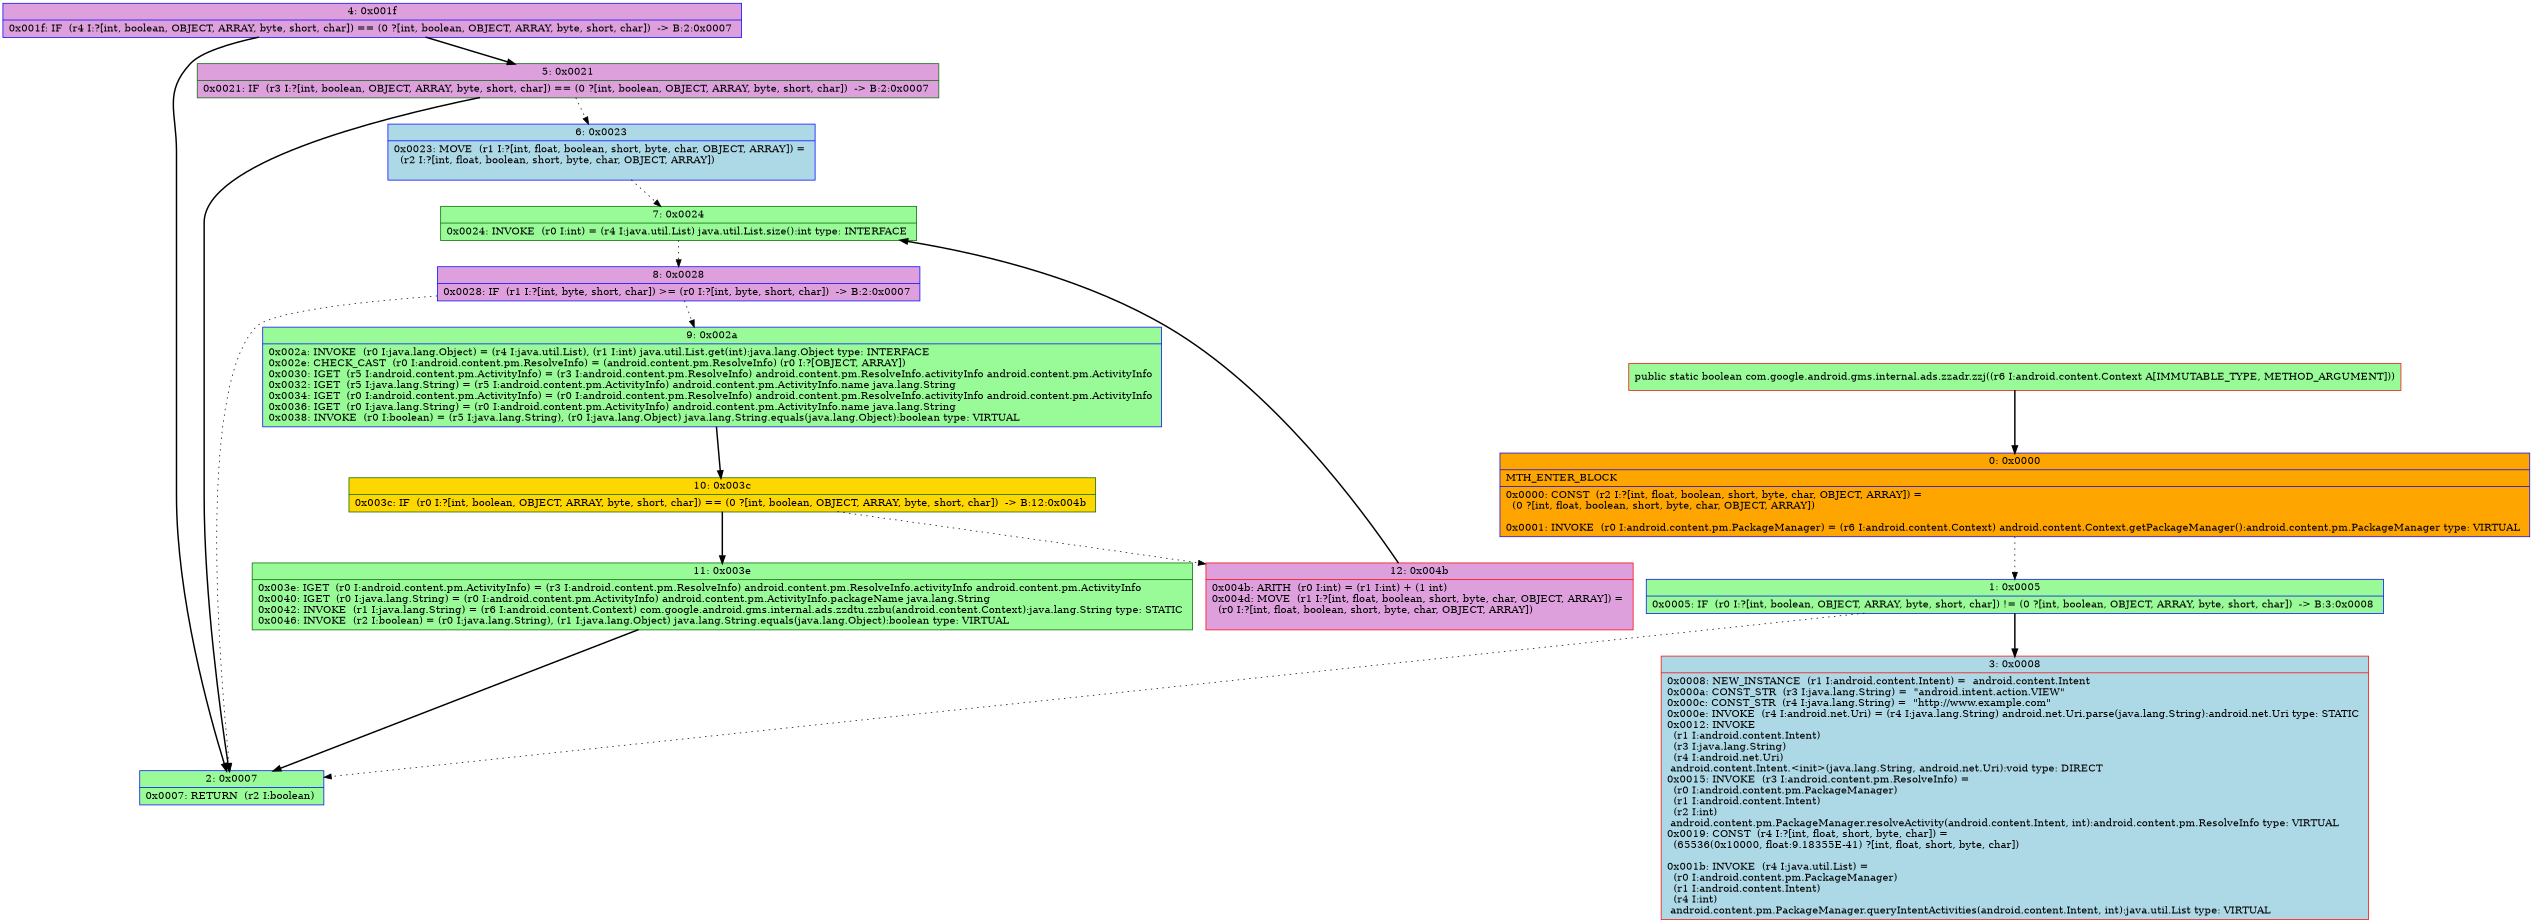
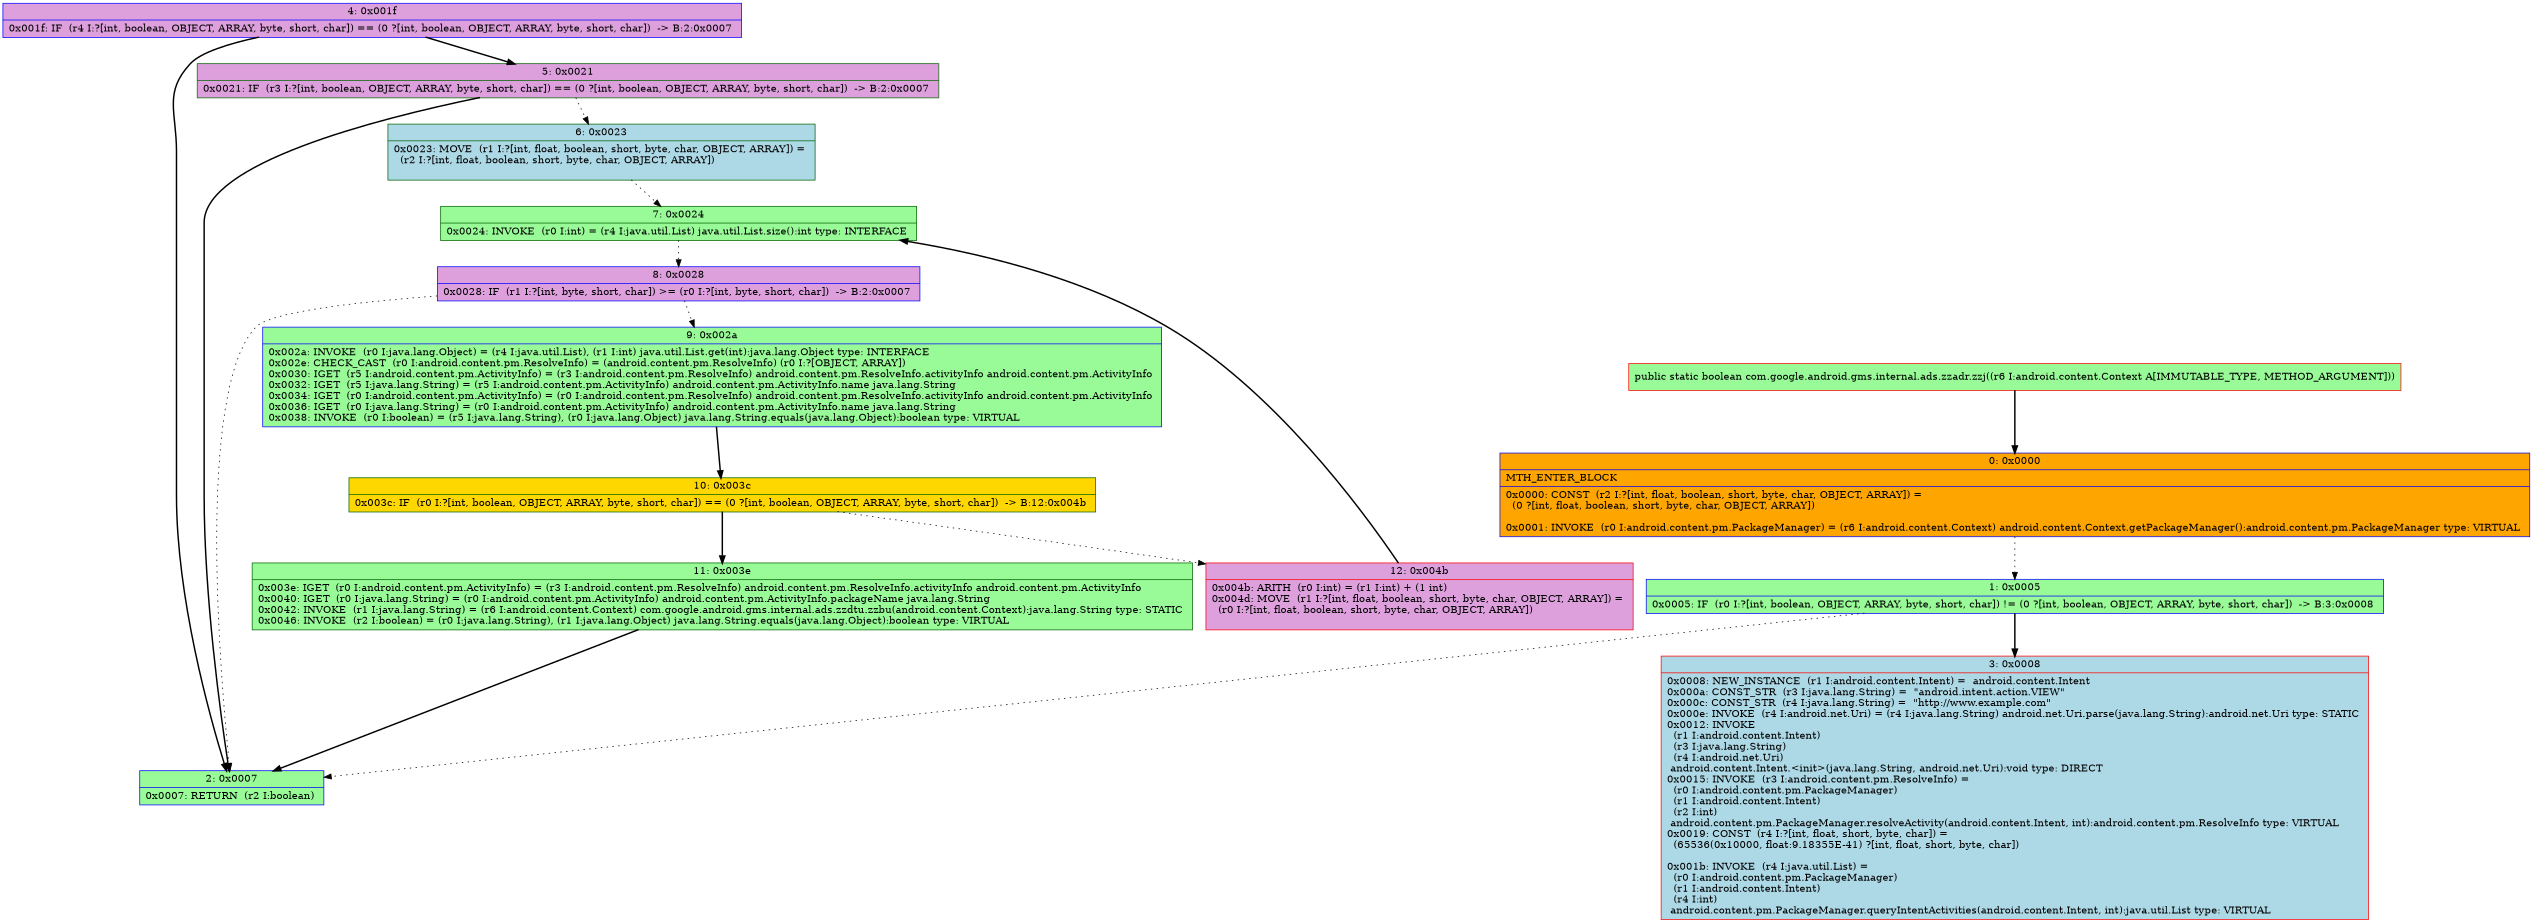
(602, 152) -> (602, 152)
